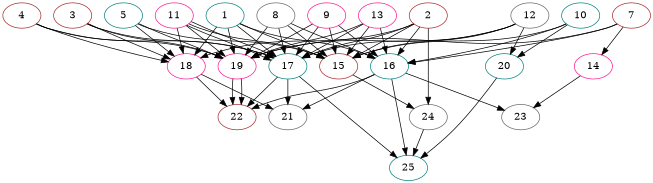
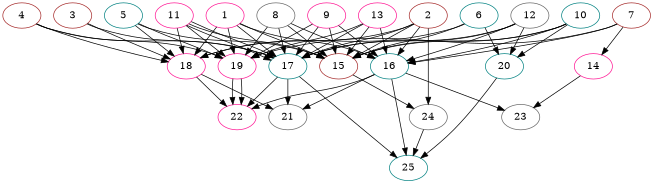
(225, 16) -> (225, 16)
none -> (479, 16)
(151, 40) -> none
(387, 41) -> (452, 47)
none -> (438, 41)
(237, 117) -> (237, 117)
